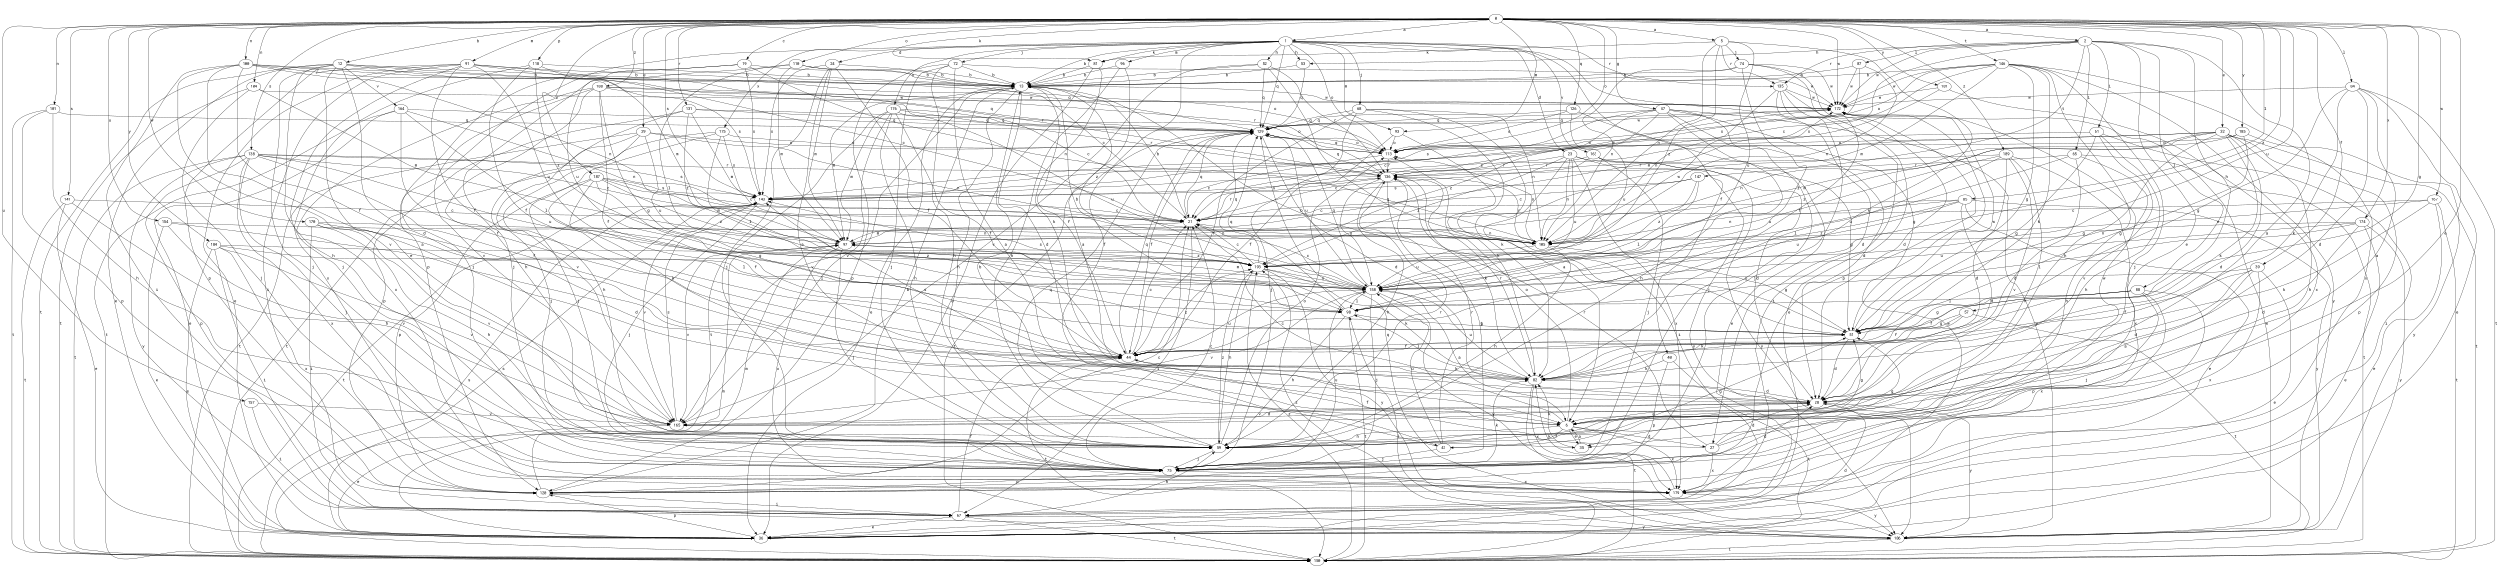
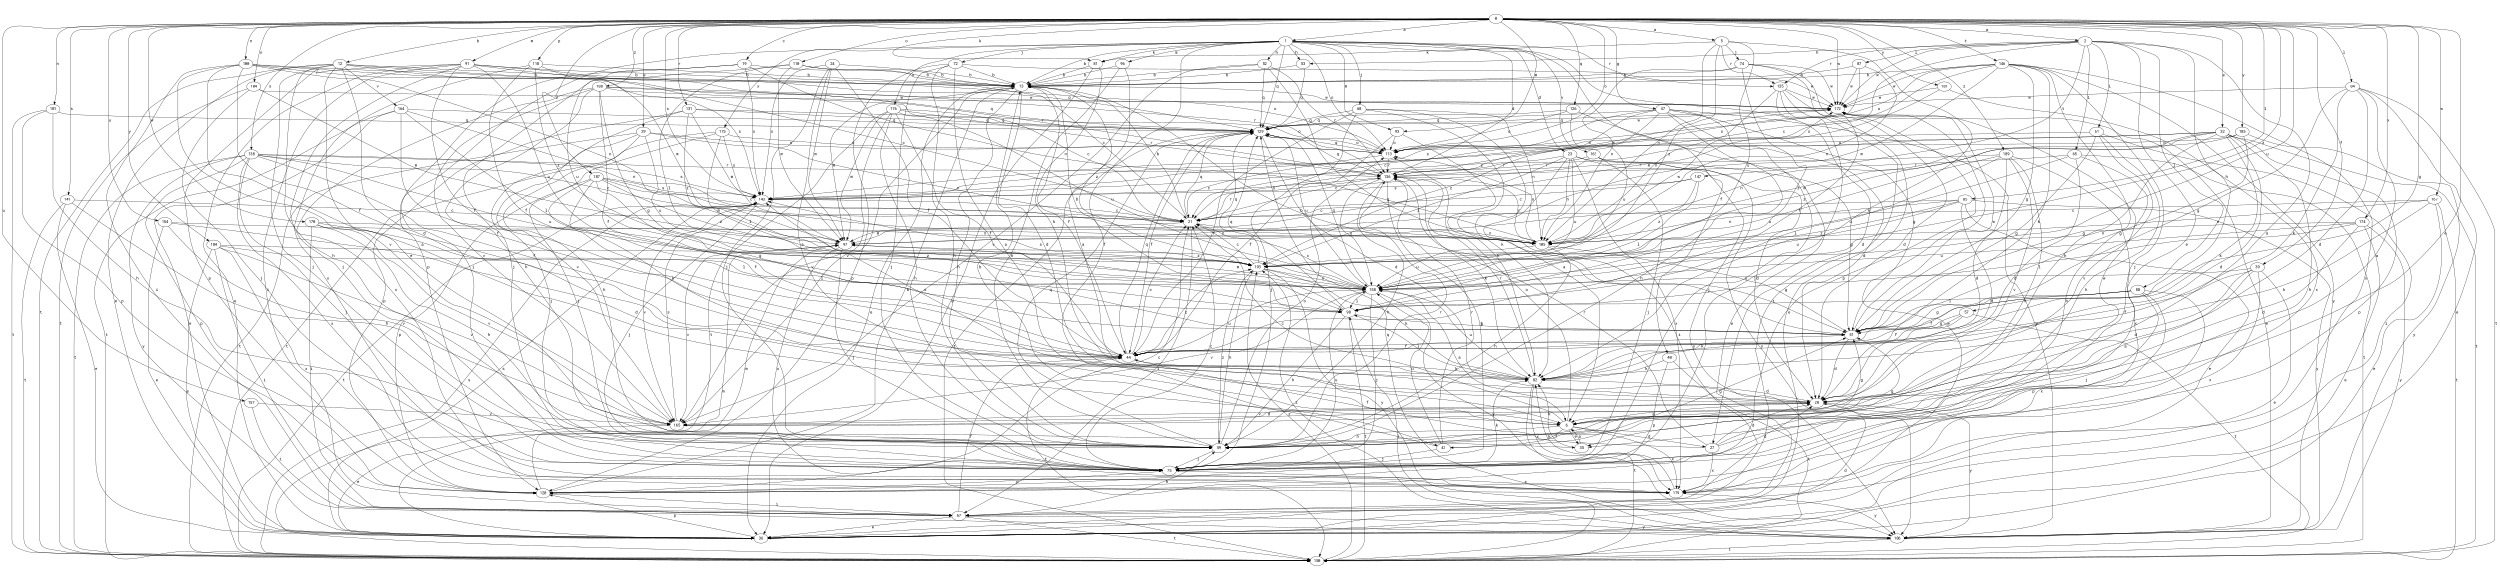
(1059, 44) -> (1494, 53)
